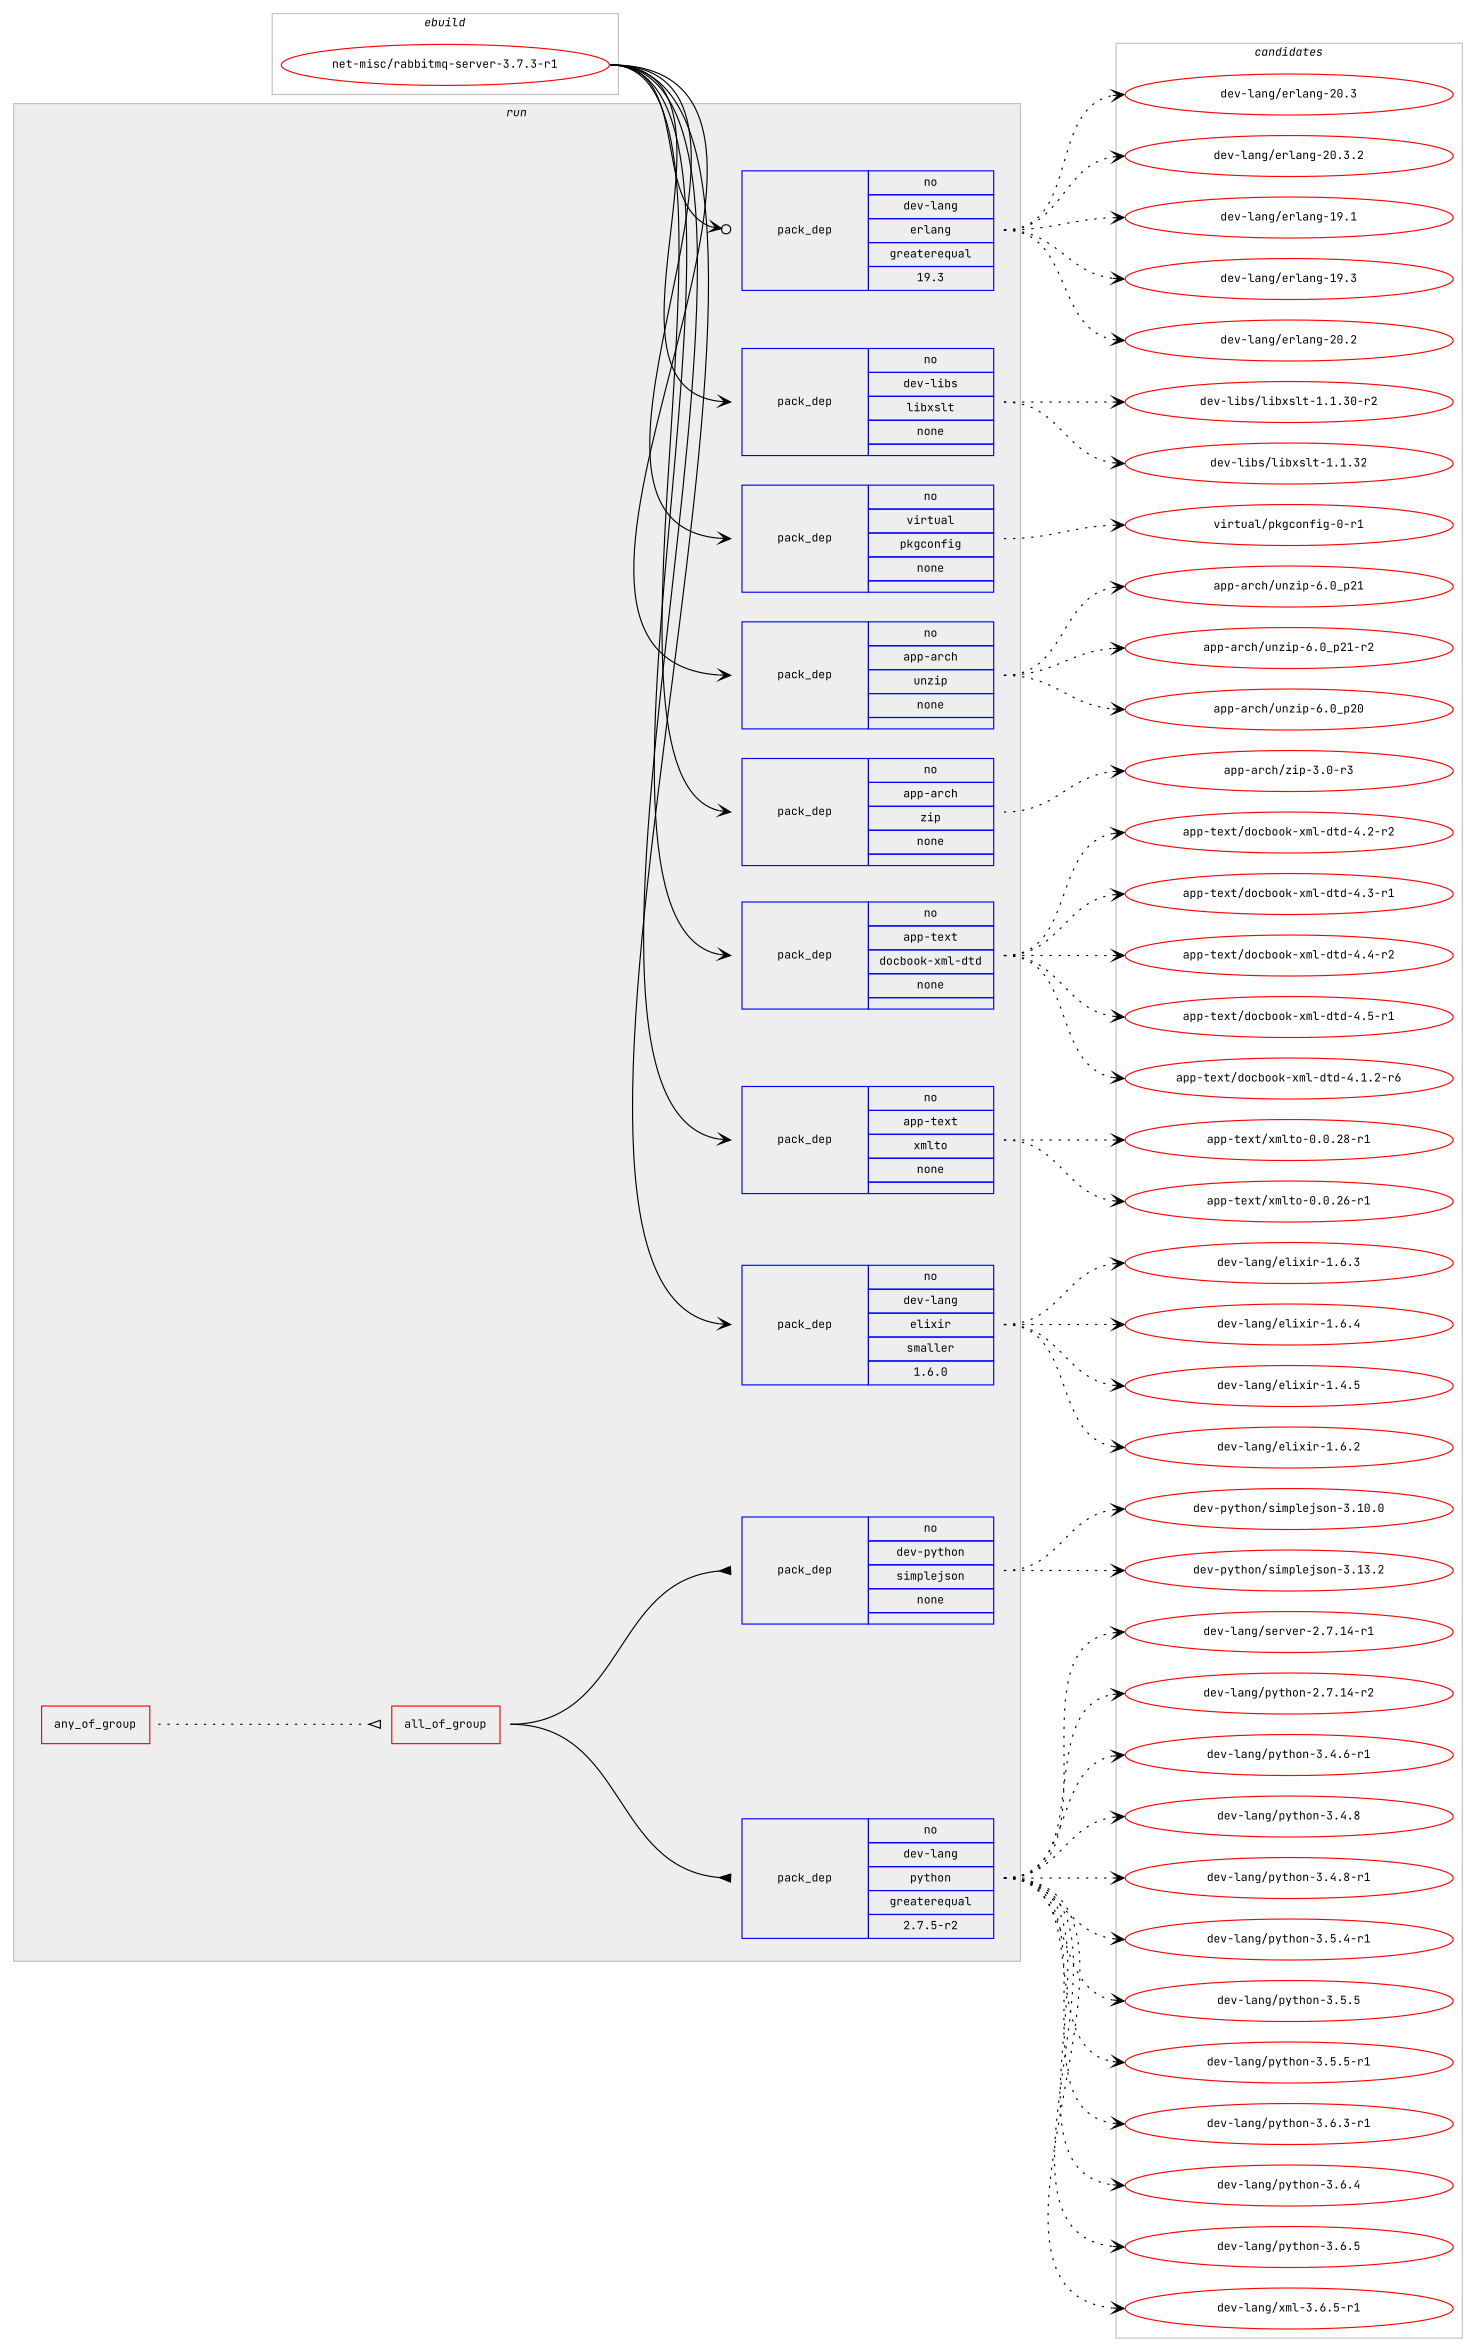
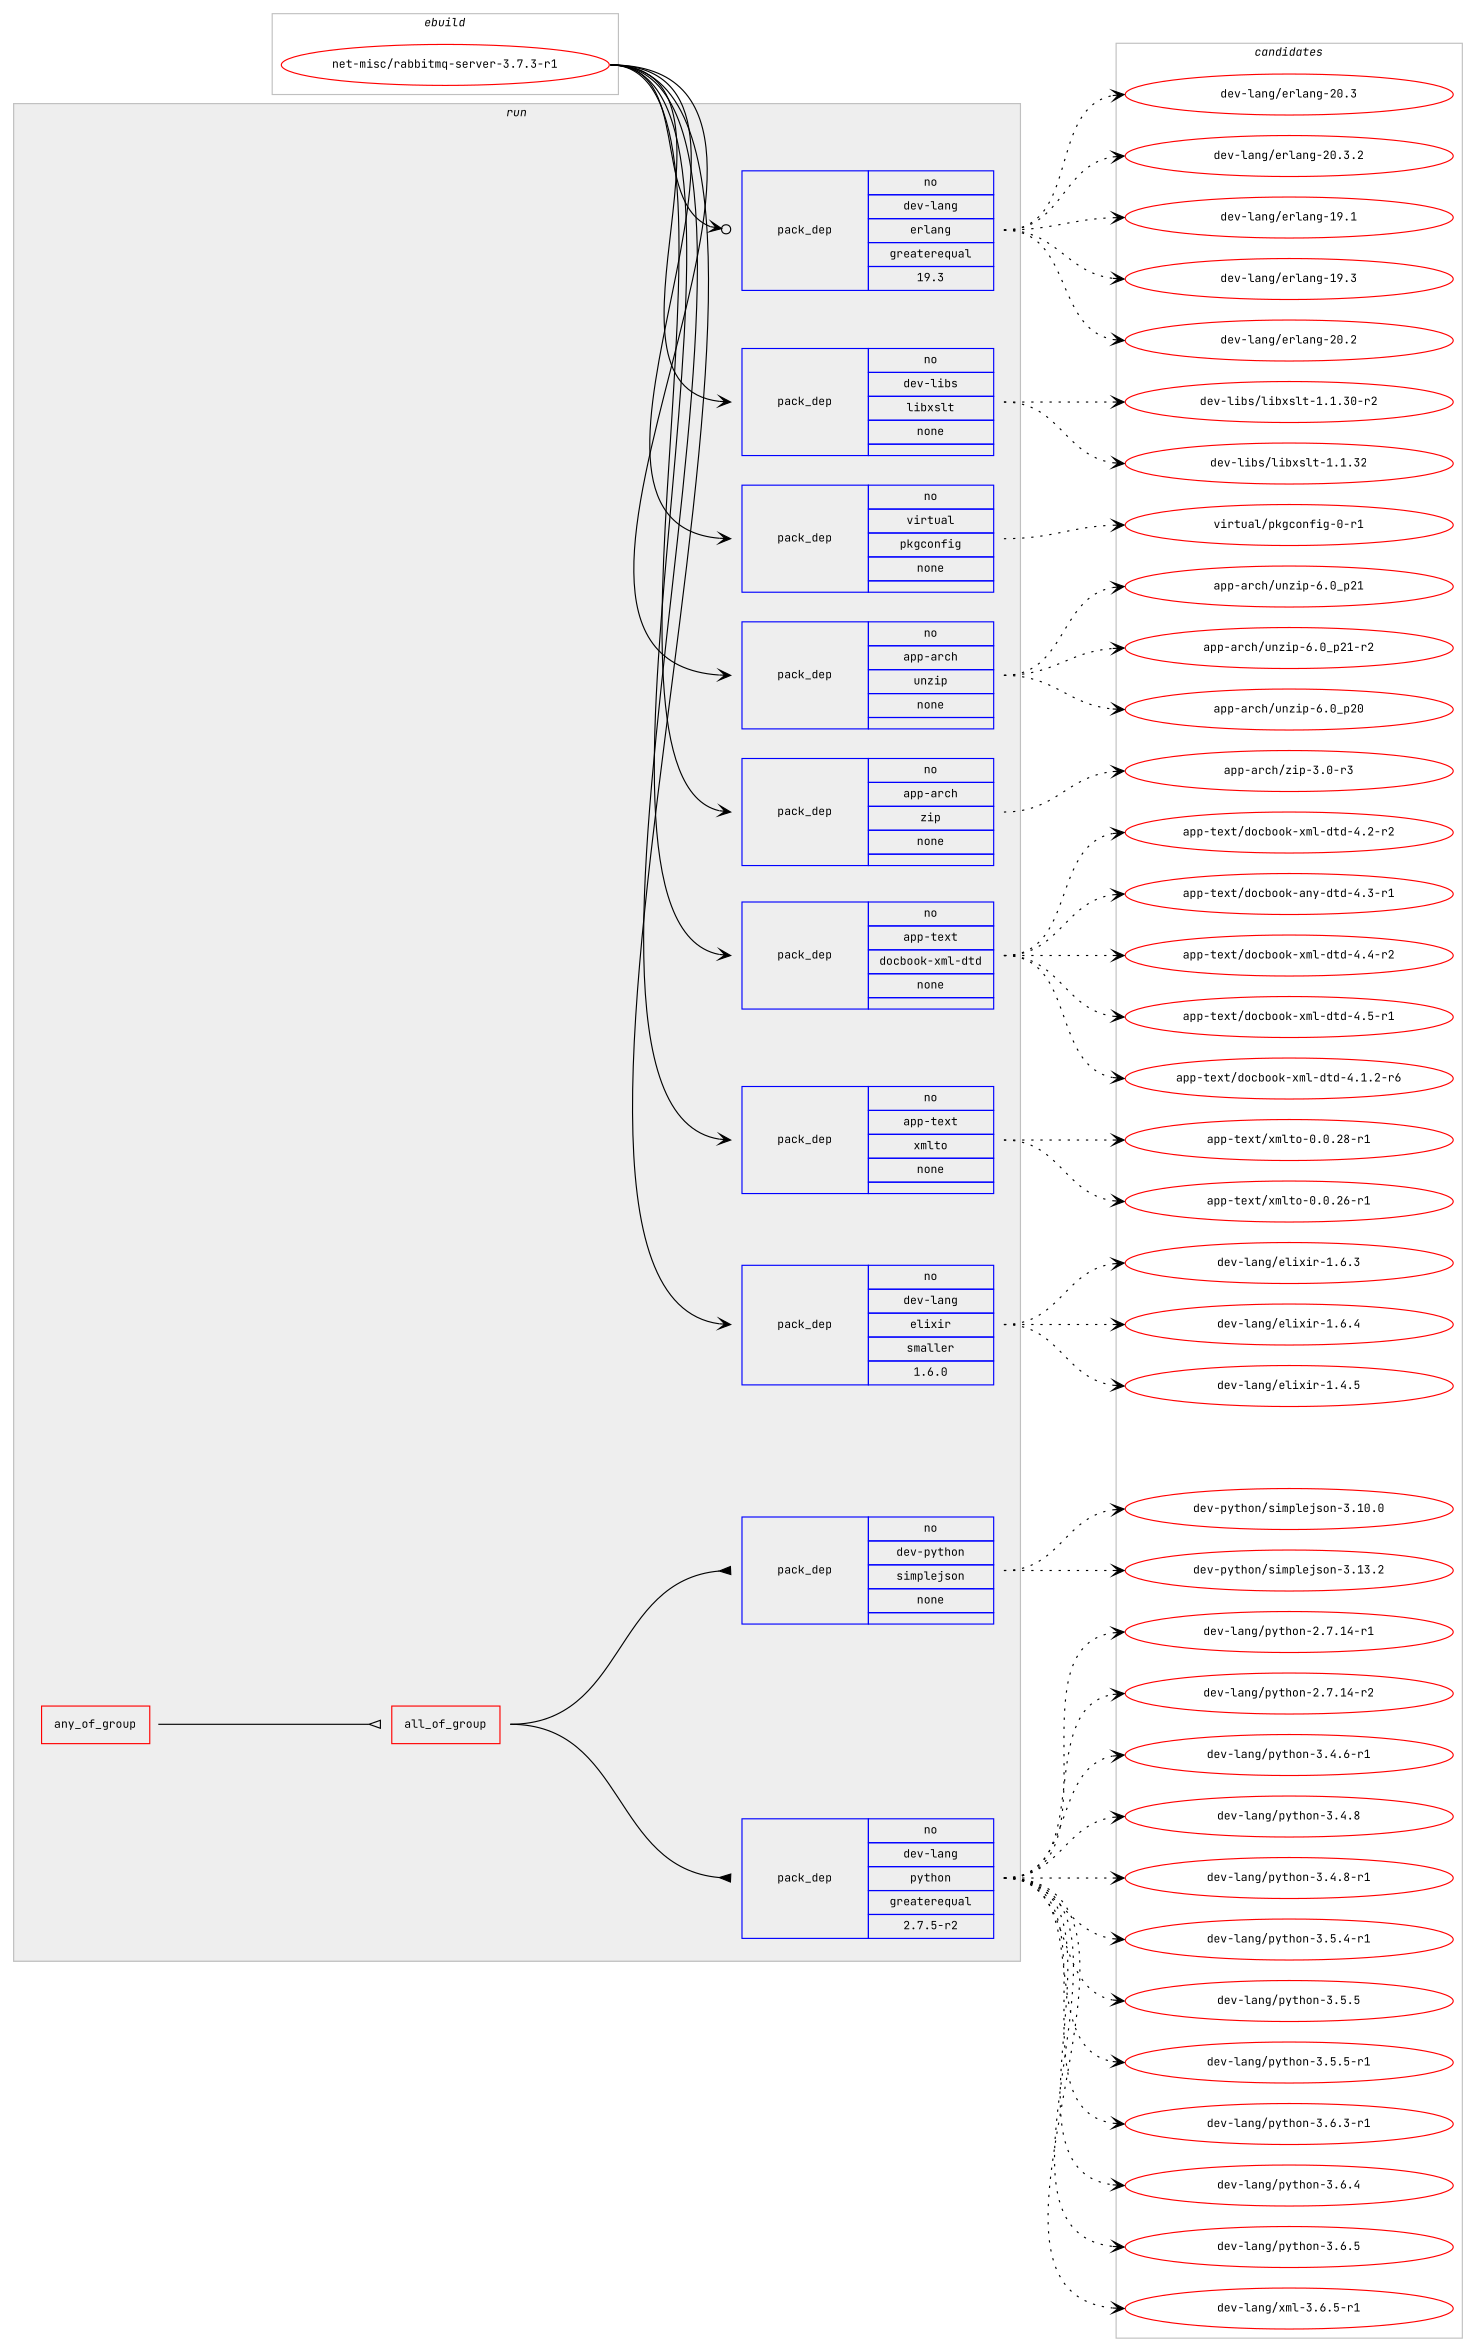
(1289, 894) -> (1289, 894)
(1289, 1448) -> none
(1289, 1632) -> (1289, 1632)
(263, 1724) -> (263, 1724)
